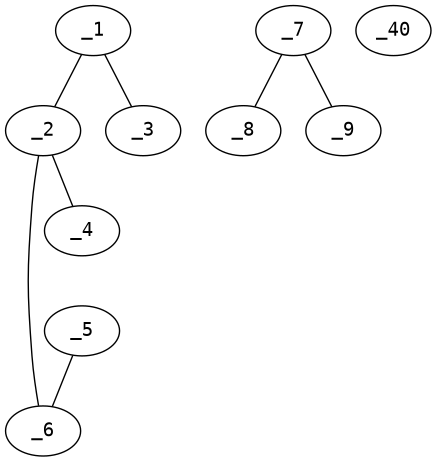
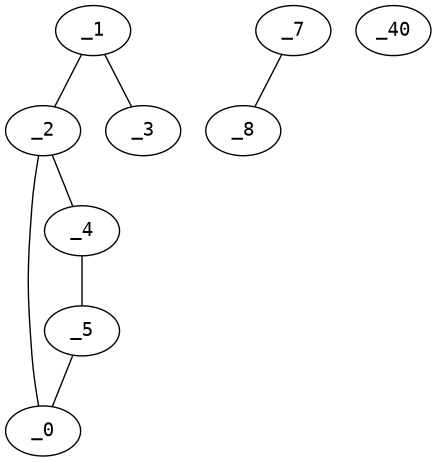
(343, 131) -> none
none -> (82, 281)
(43, 431) -> (43, 431)
